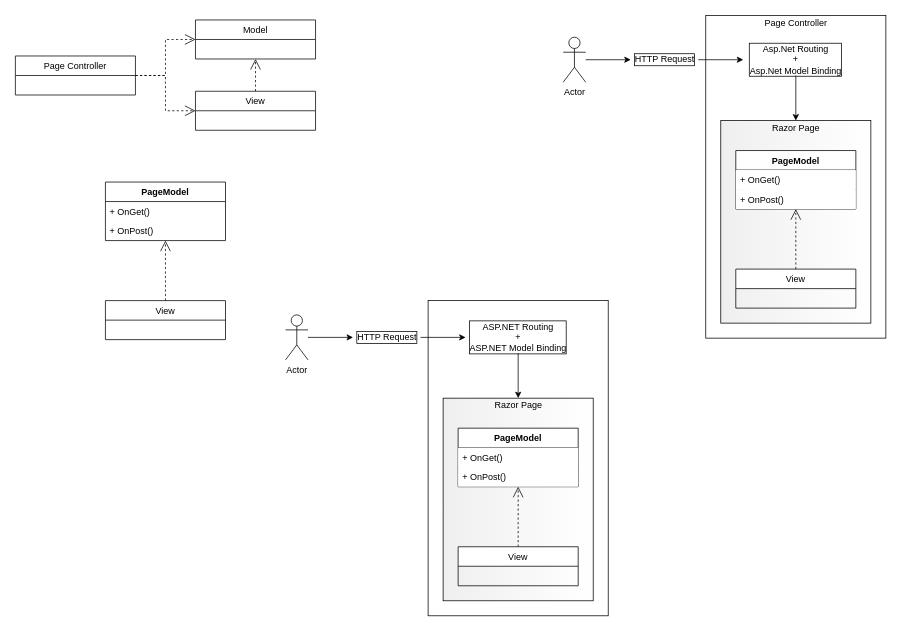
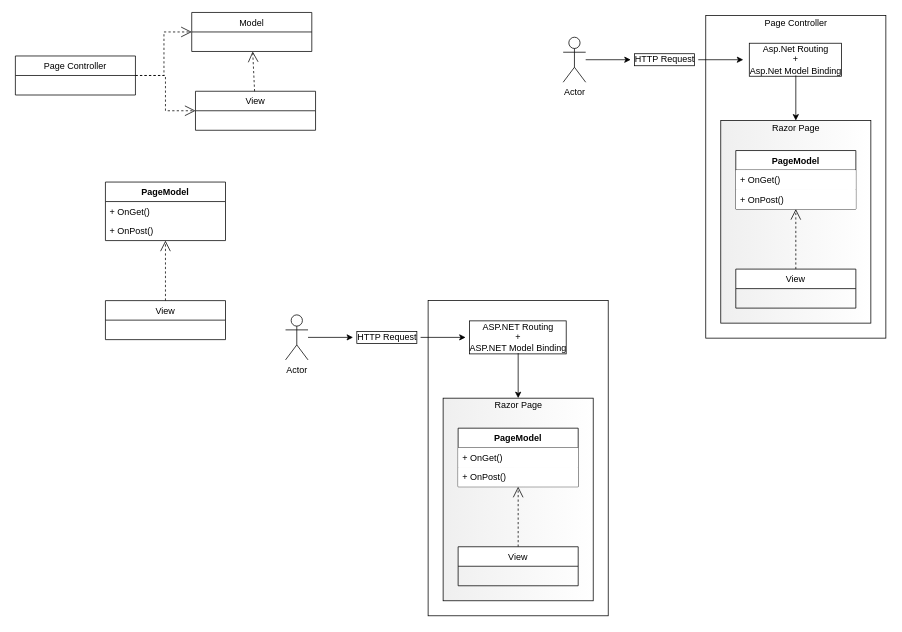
(255, 39) -> (252, 32)
